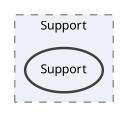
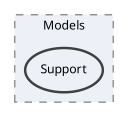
(64, 26) -> (64, 26)
